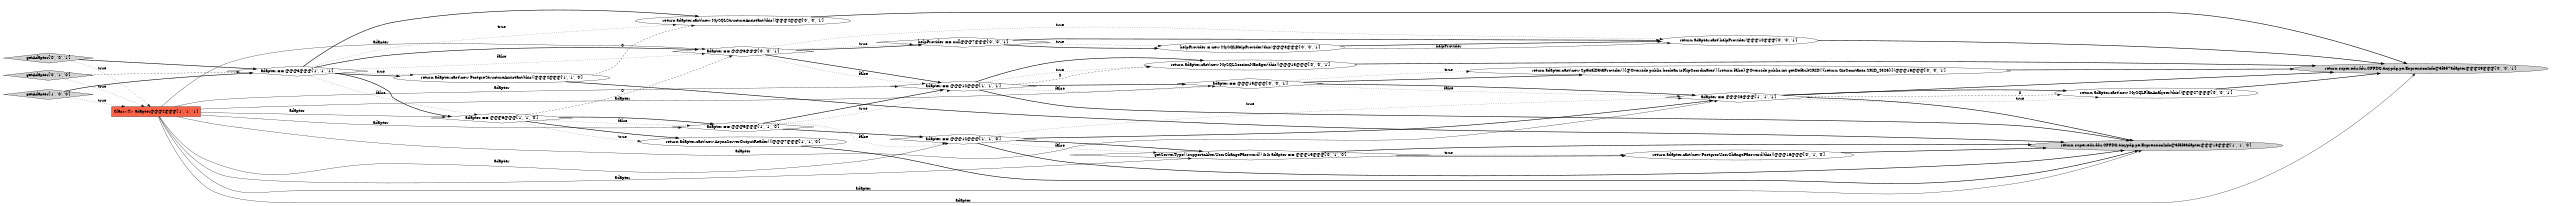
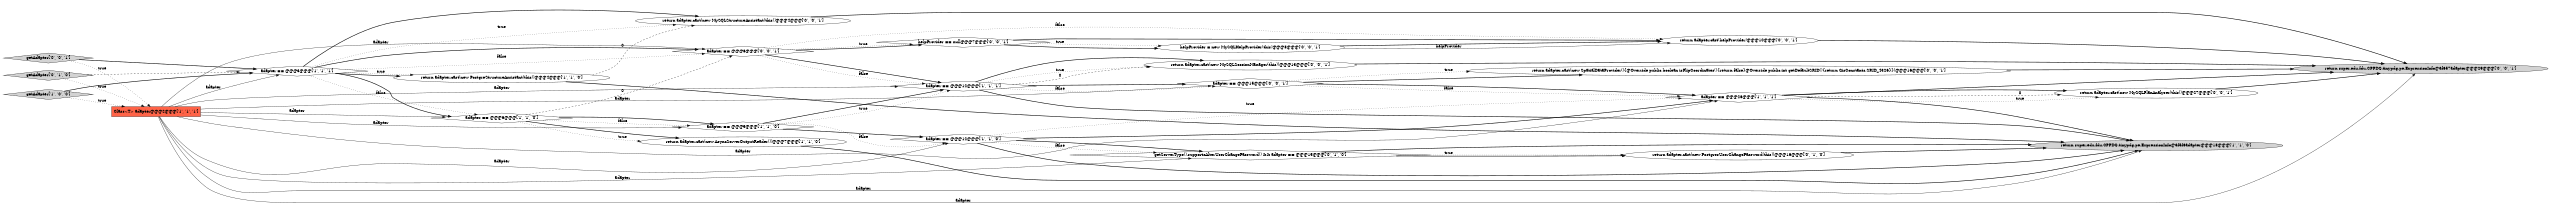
(1060, 25) -> (1060, 25)
none -> (222, 89)
